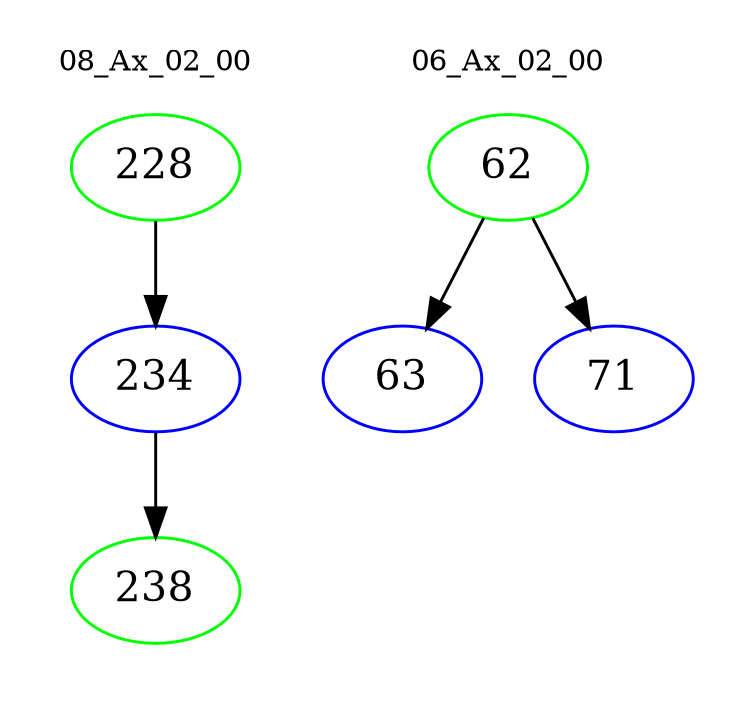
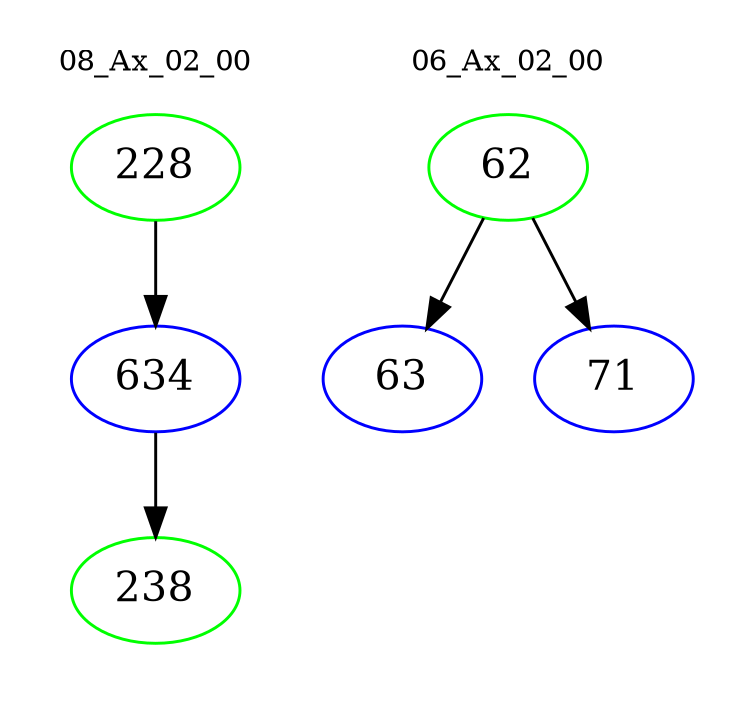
(156, 379) -> (156, 379)
